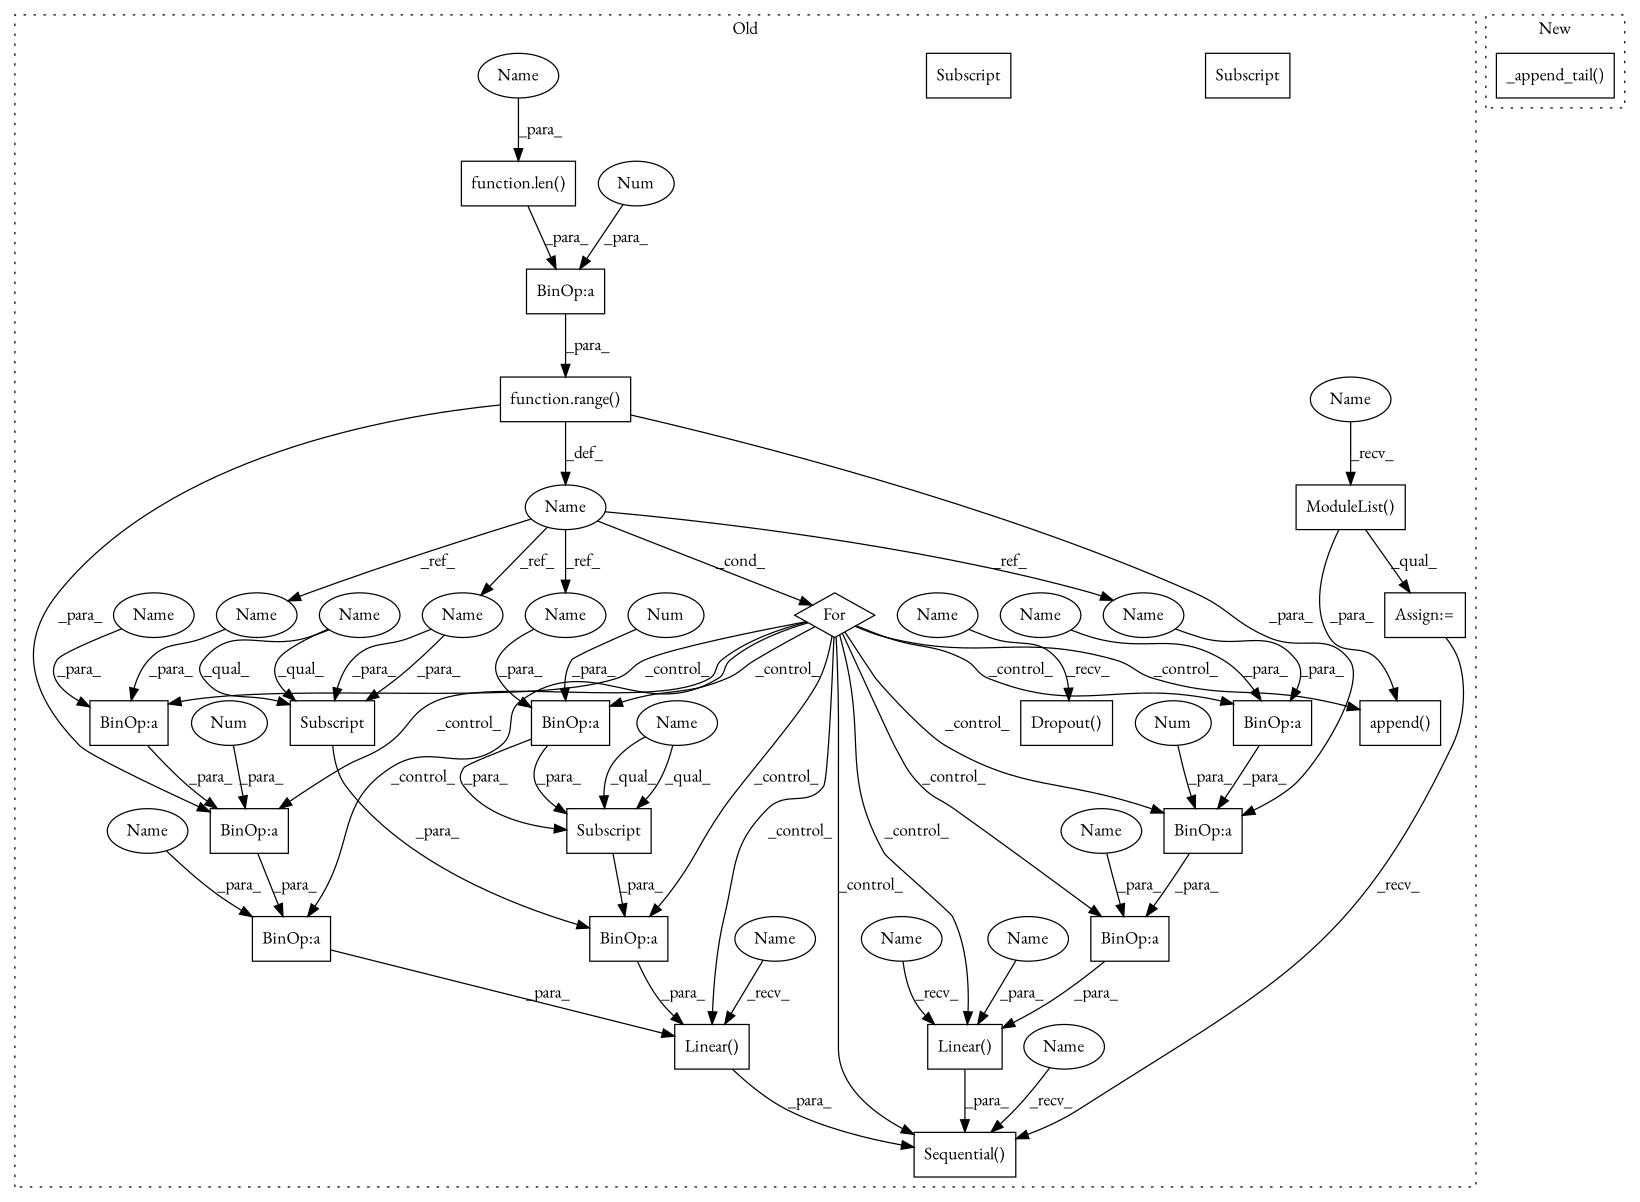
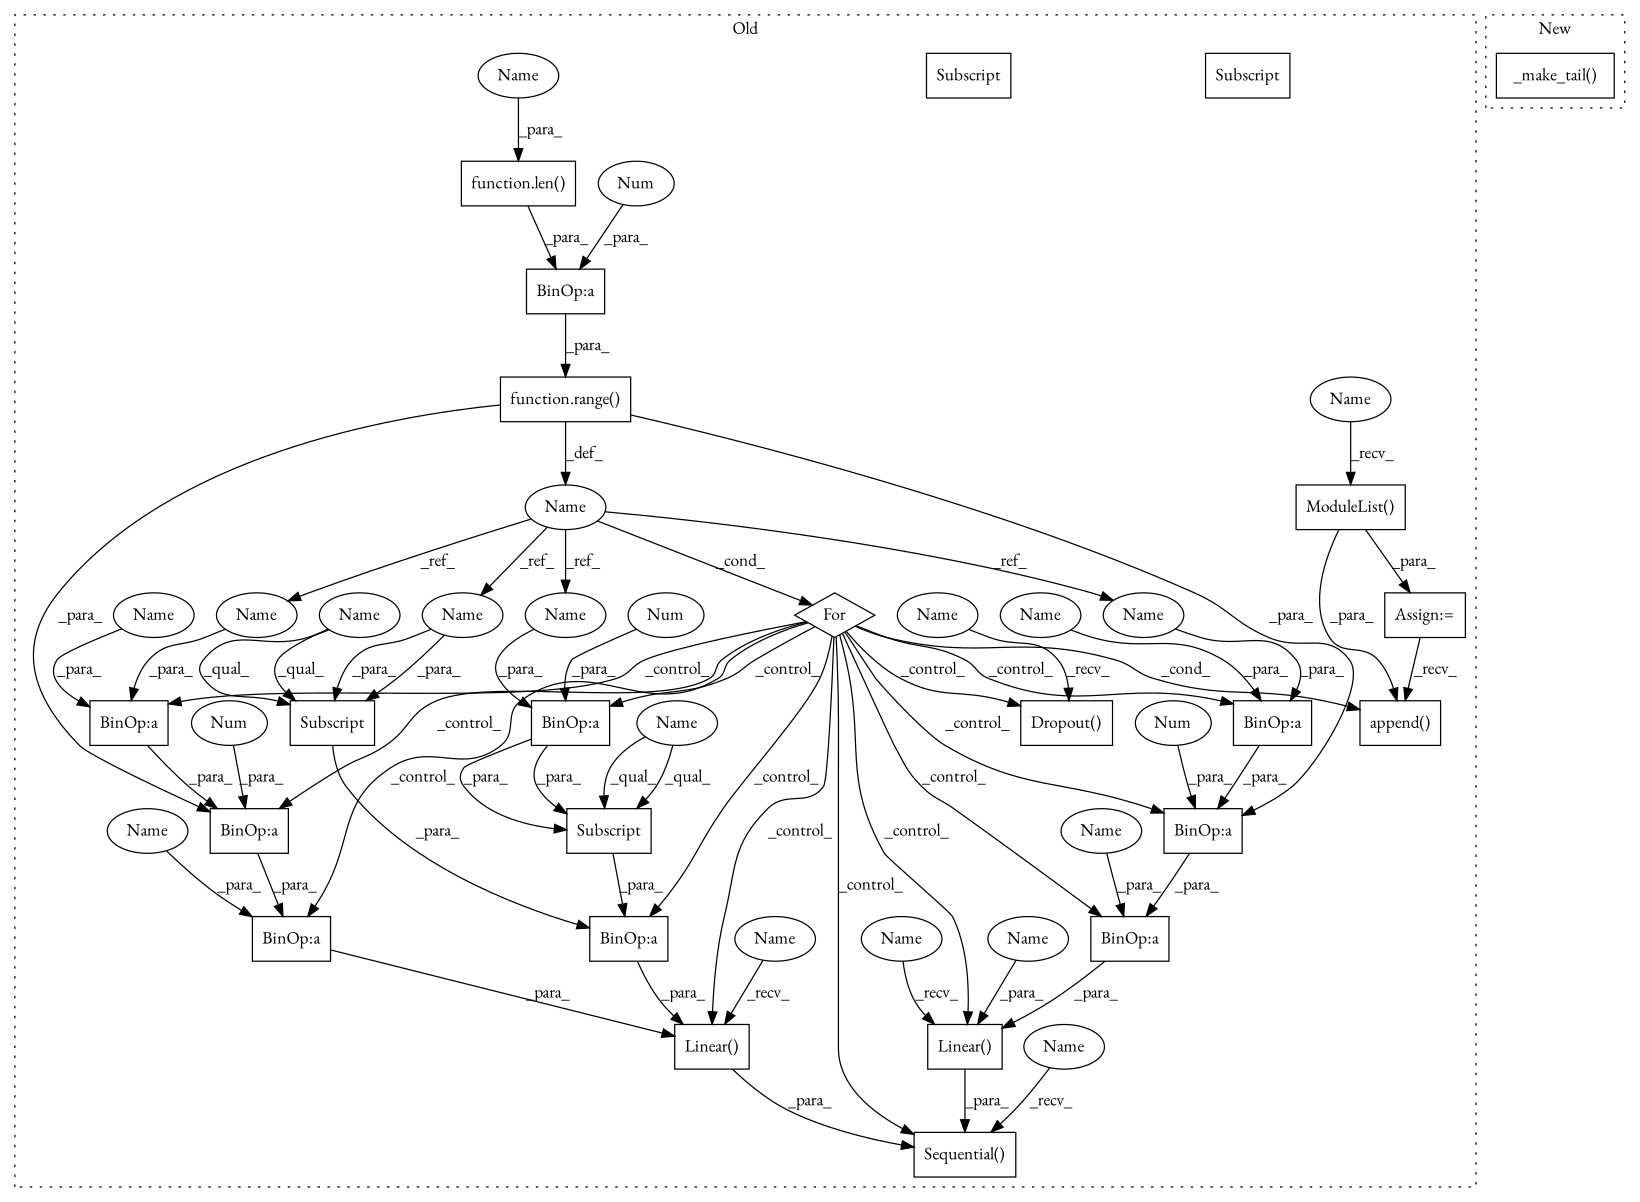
(1555, 76) -> (1555, 76)
(1414, 561) -> (1414, 561)
(1186, 669) -> (1186, 669)
none -> (918, 686)
(1320, 941) -> (1414, 663)
